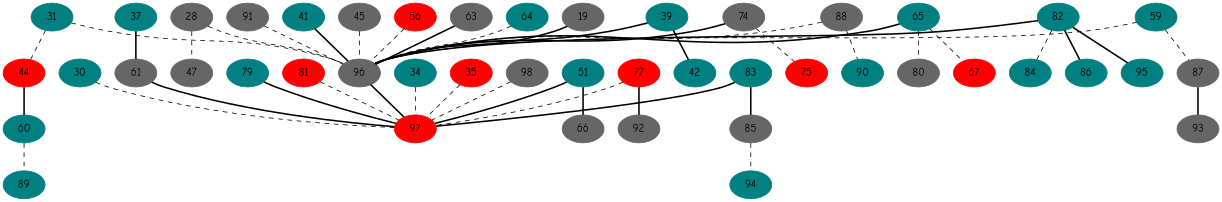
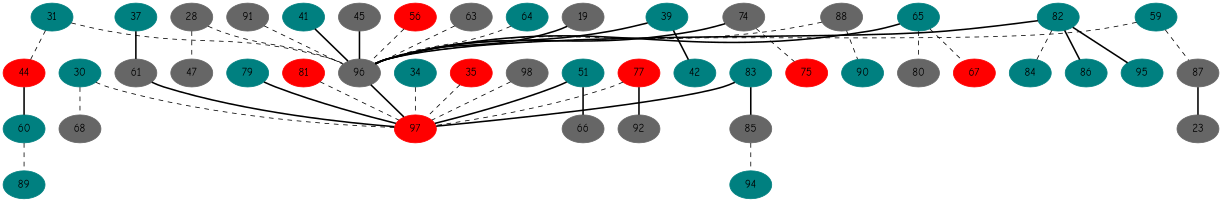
(359, 45) -> (359, 45)
(415, 45) -> (415, 45)
none -> (80, 129)
(1198, 129) -> (1198, 129)
